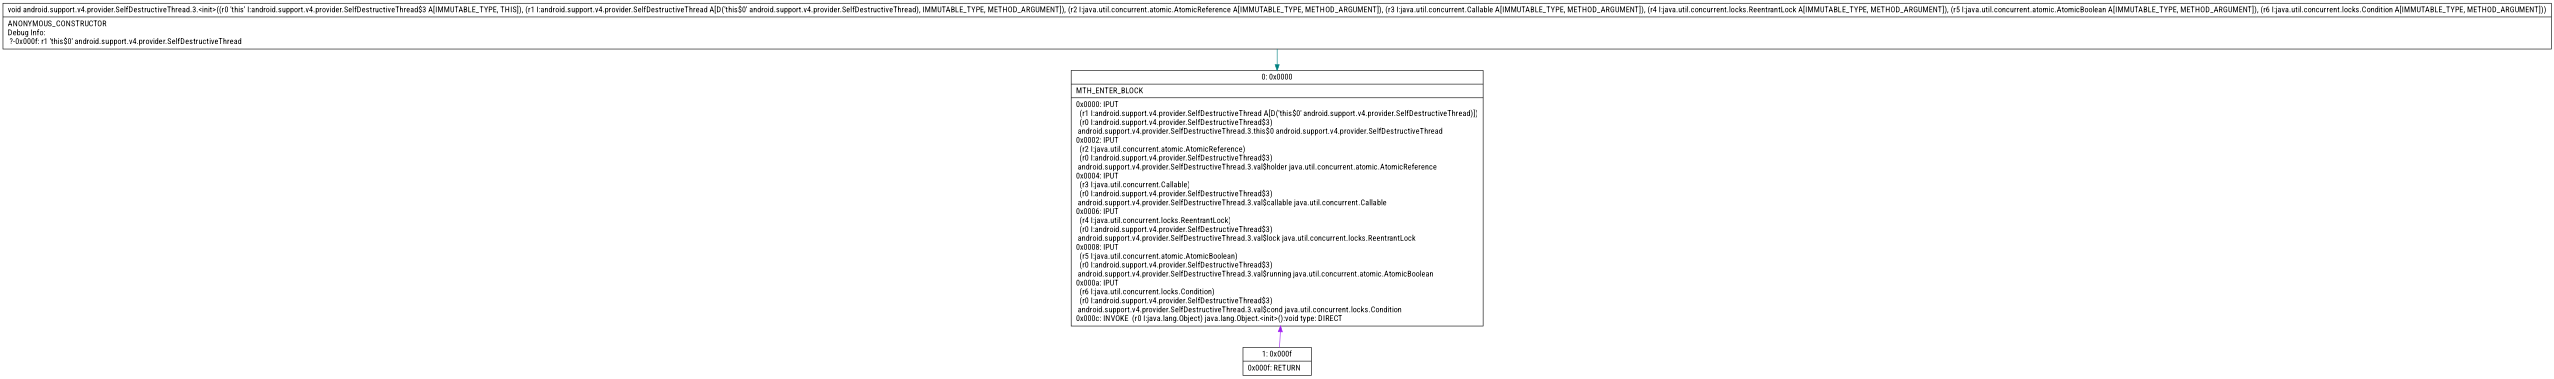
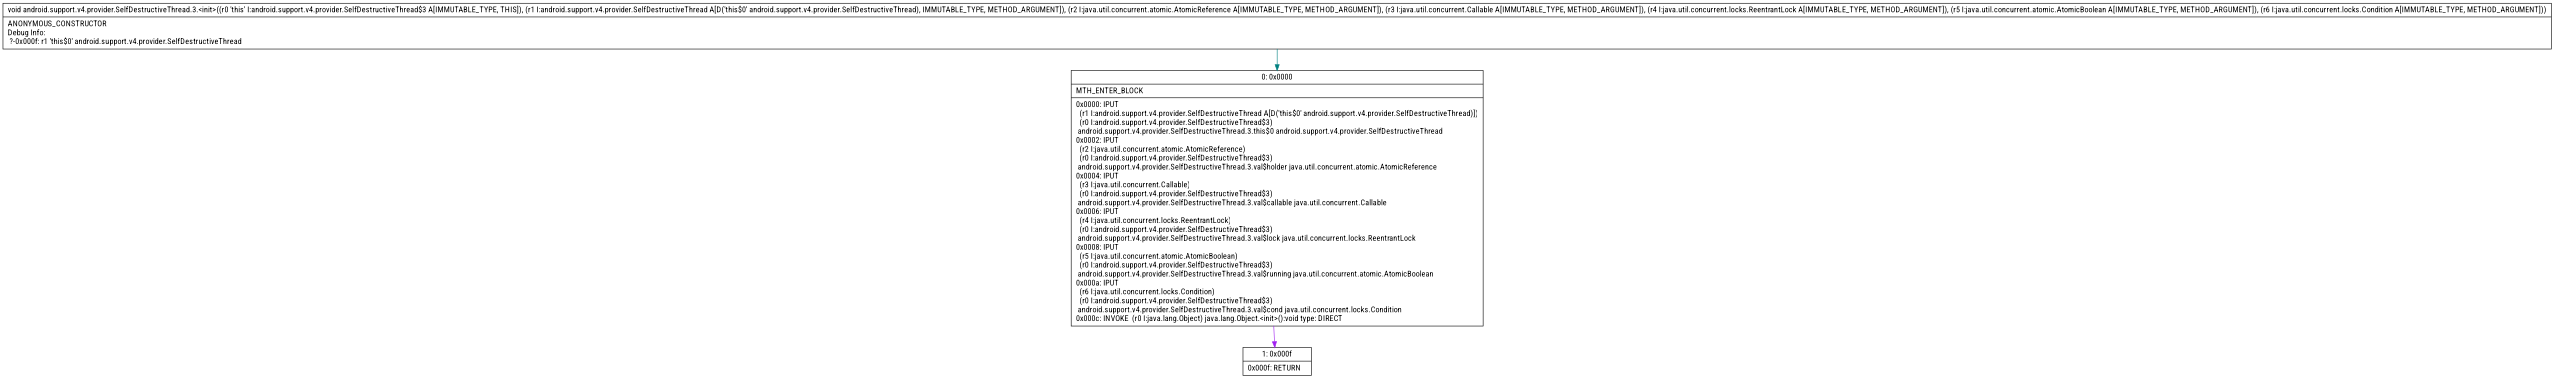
(1280, 340) -> (1274, 334)
